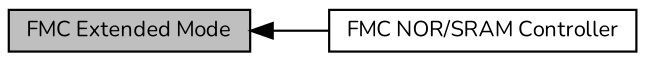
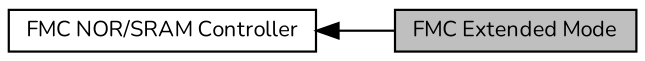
(301, 31) -> (367, 31)
